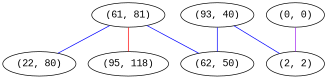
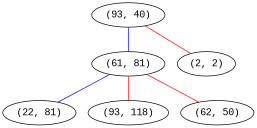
(295, 15) -> none
(173, 39) -> (173, 88)
(217, 39) -> (128, 39)
(257, 40) -> (168, 40)
(39, 64) -> (39, 113)
(128, 64) -> (128, 113)
